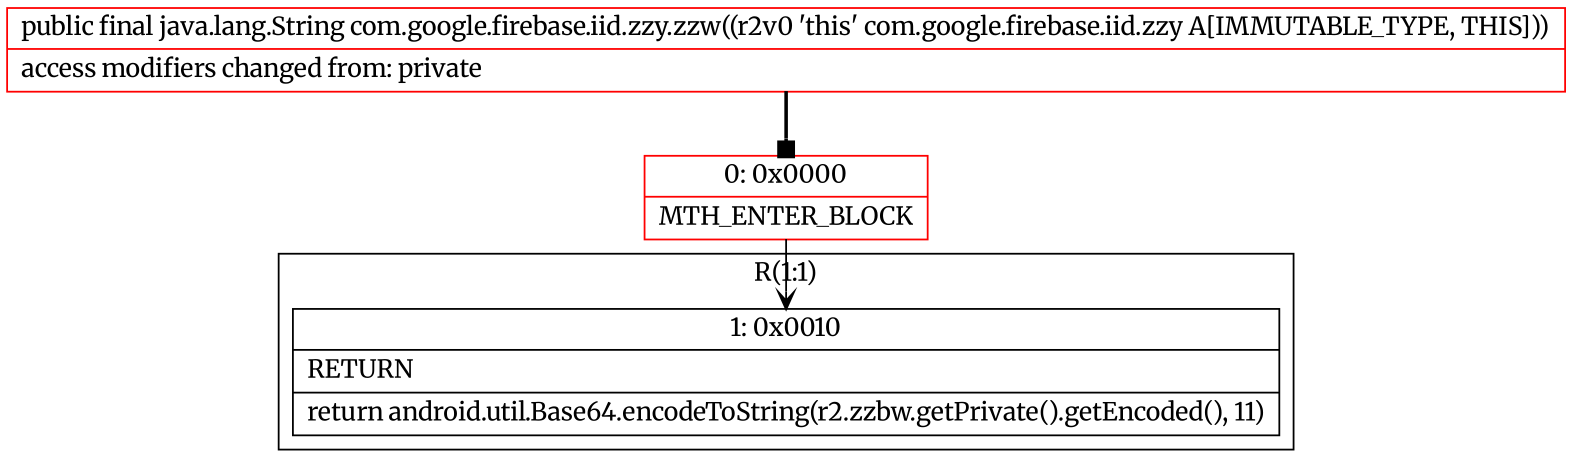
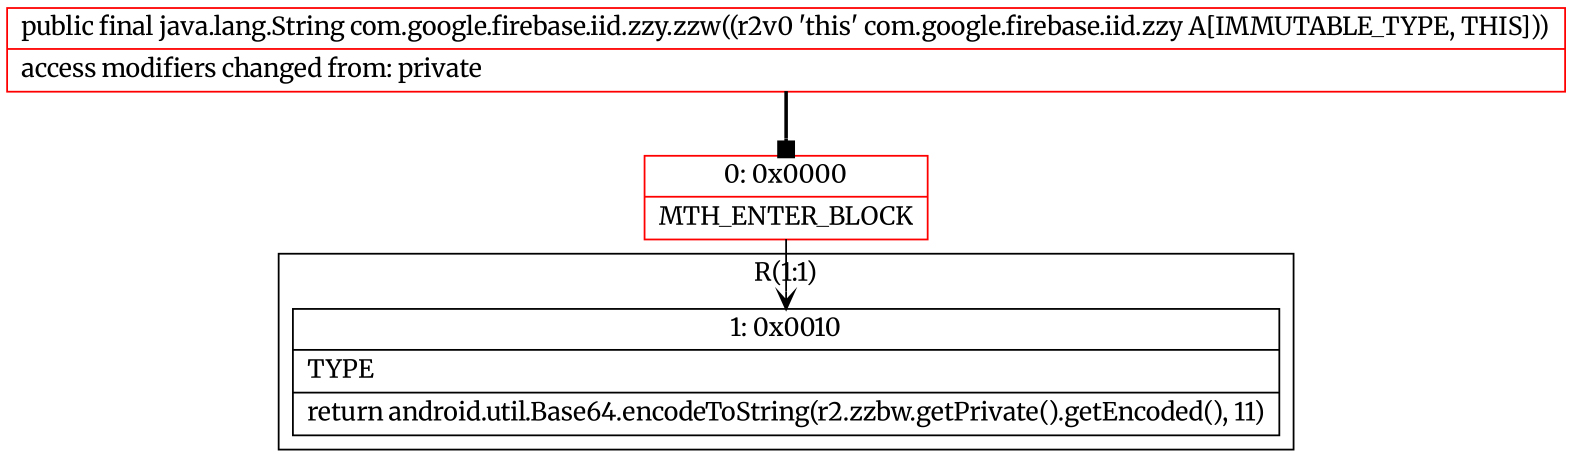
(361, 370) -> (341, 370)
